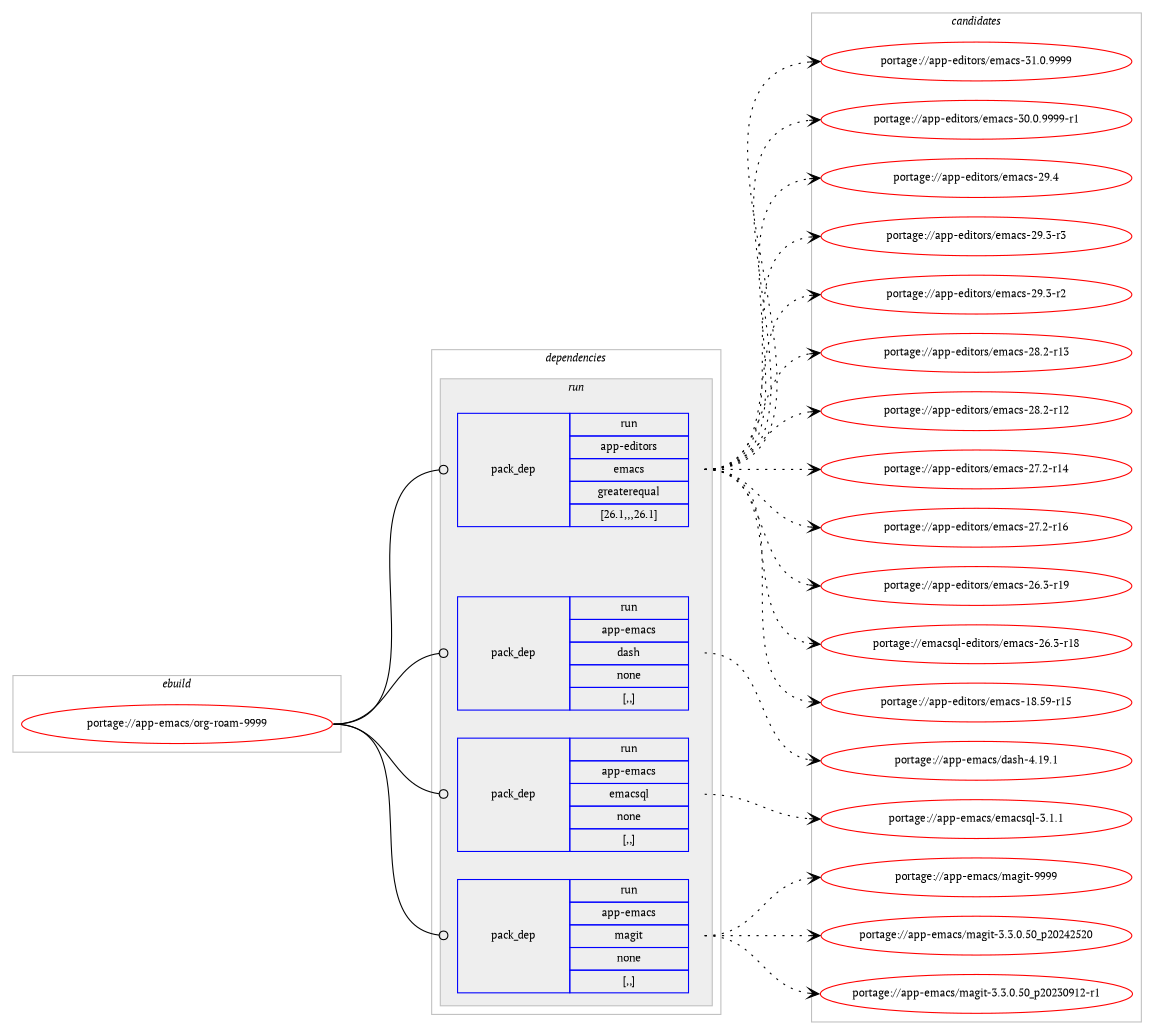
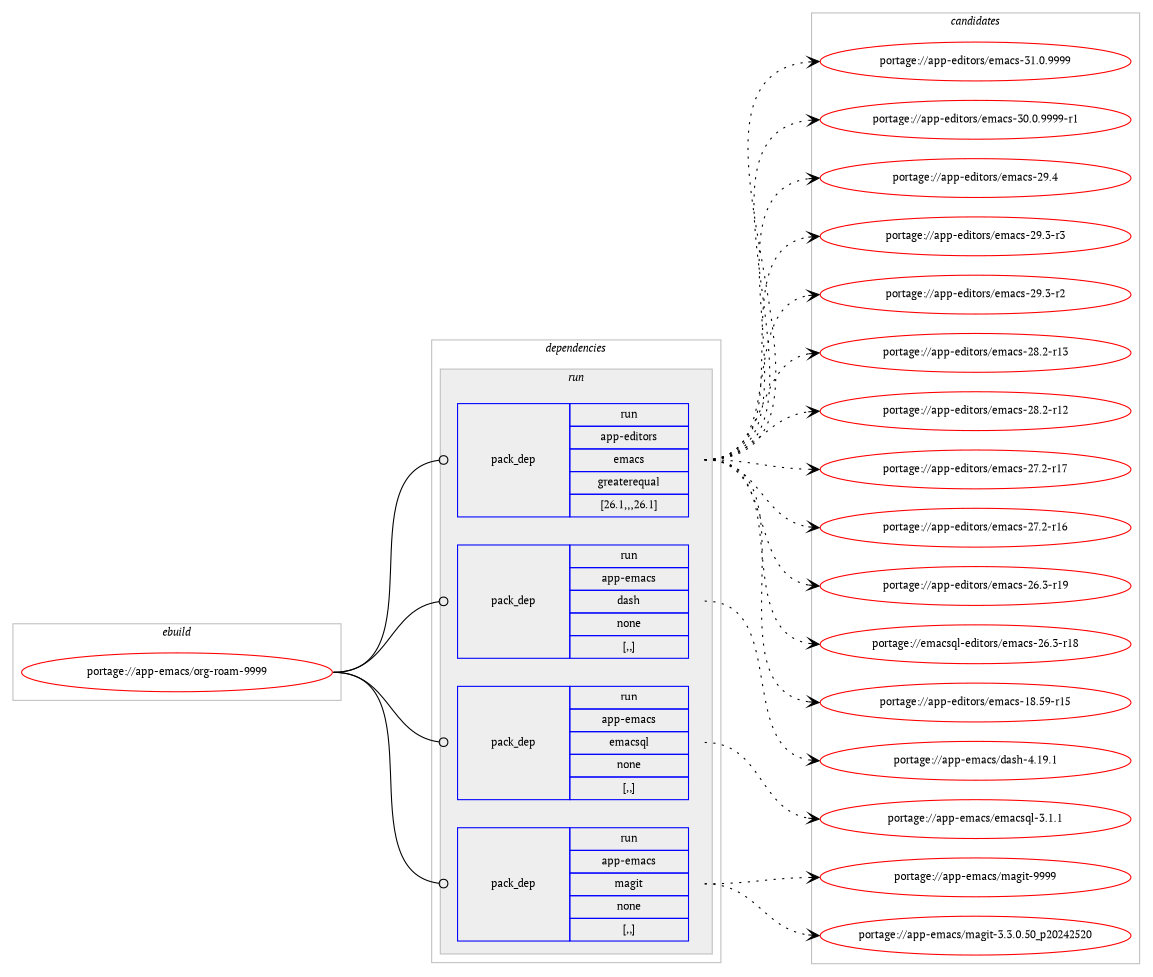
(976, 469) -> (976, 469)
(976, 994) -> none
